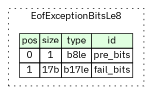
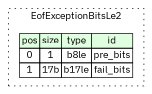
(76, 16) -> (76, 16)
